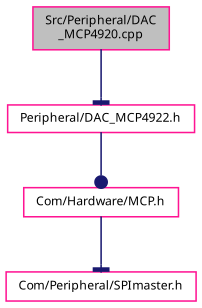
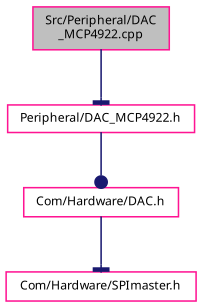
(101, 28) -> (101, 28)
(101, 202) -> (101, 202)
(101, 286) -> (101, 286)
